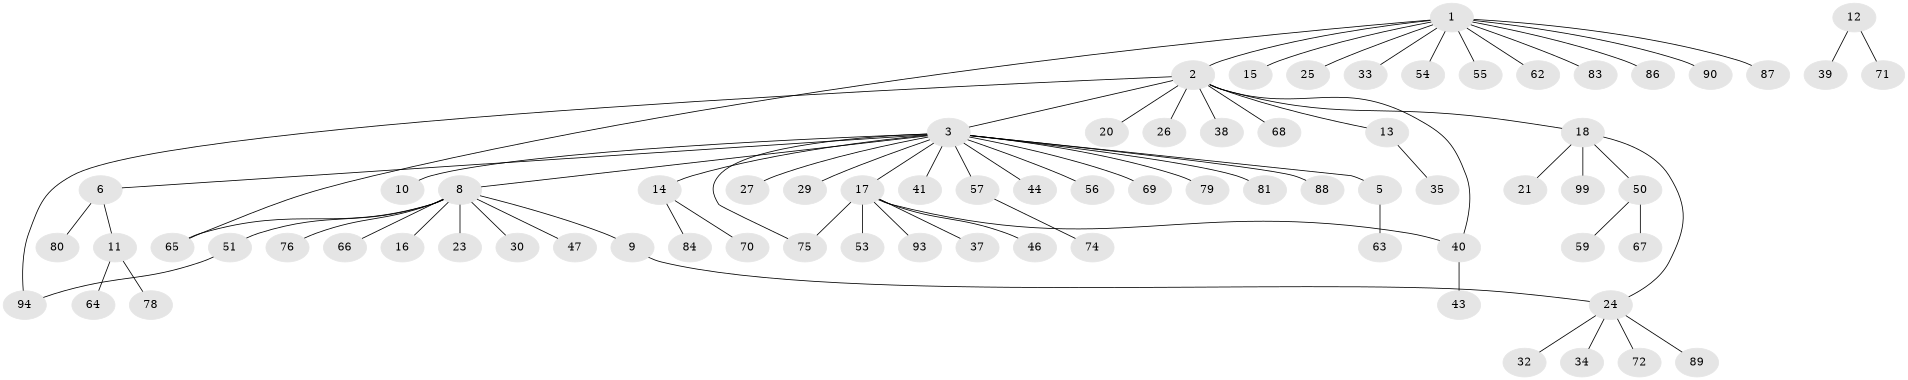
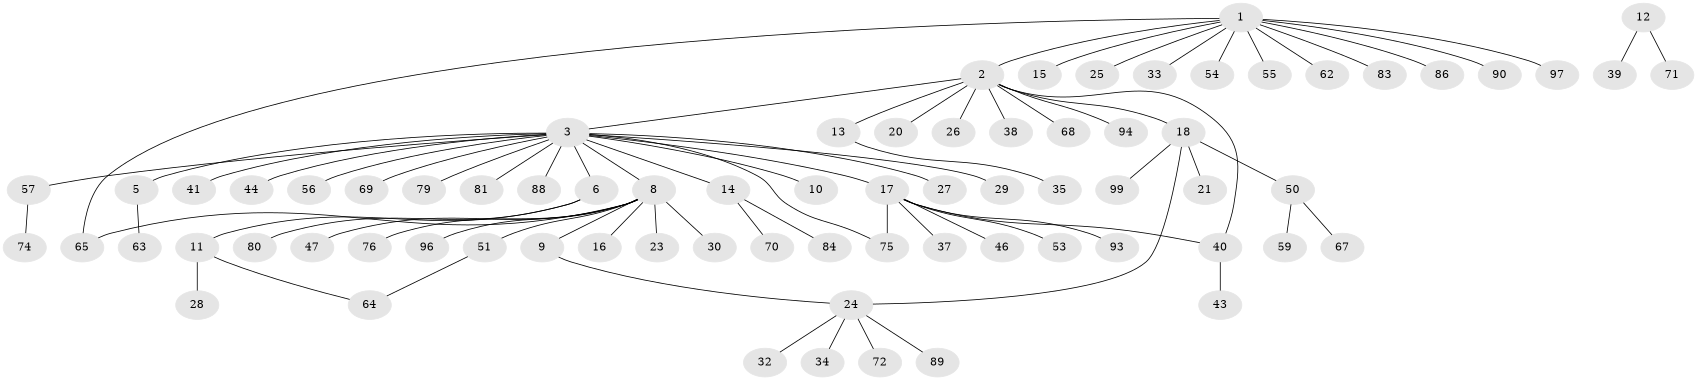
(1768, 75) -> (1557, 75)
(345, 248) -> (427, 248)
(124, 279) -> (427, 276)
(151, 305) -> (197, 305)
